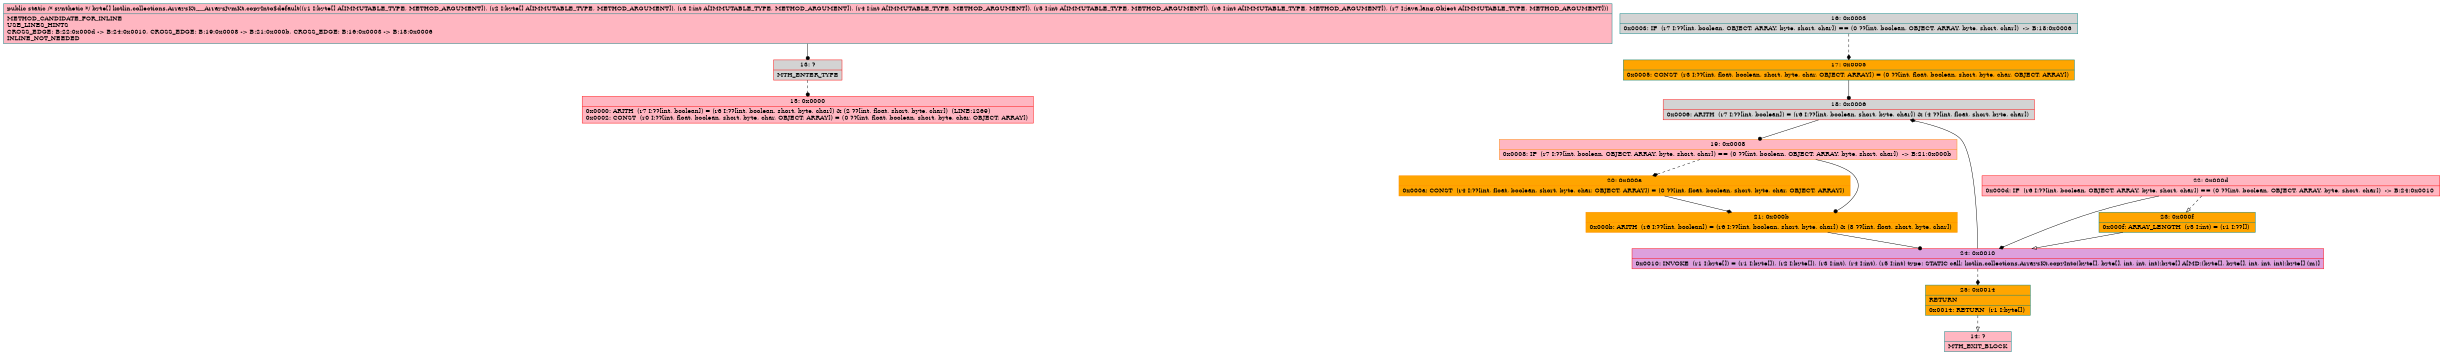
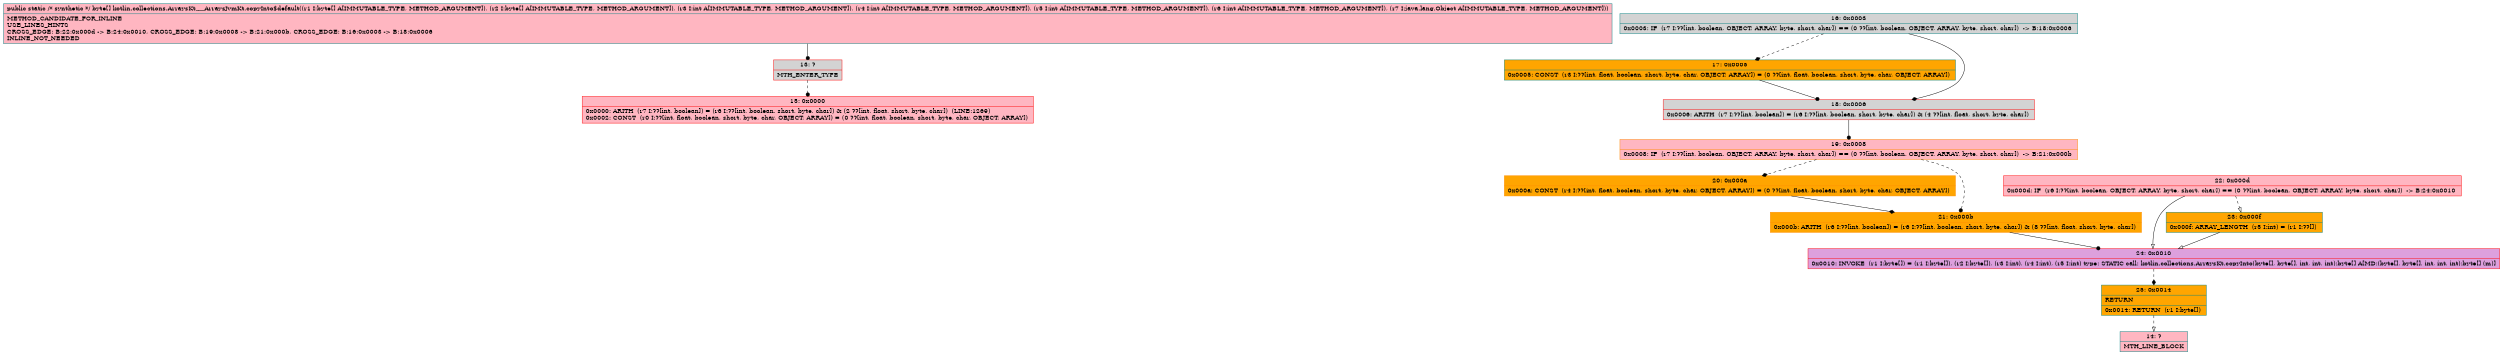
(1971, 168) -> (1964, 63)
(1855, 177) -> (1957, 173)
(2080, 217) -> (2160, 214)
(1978, 347) -> (2154, 347)
